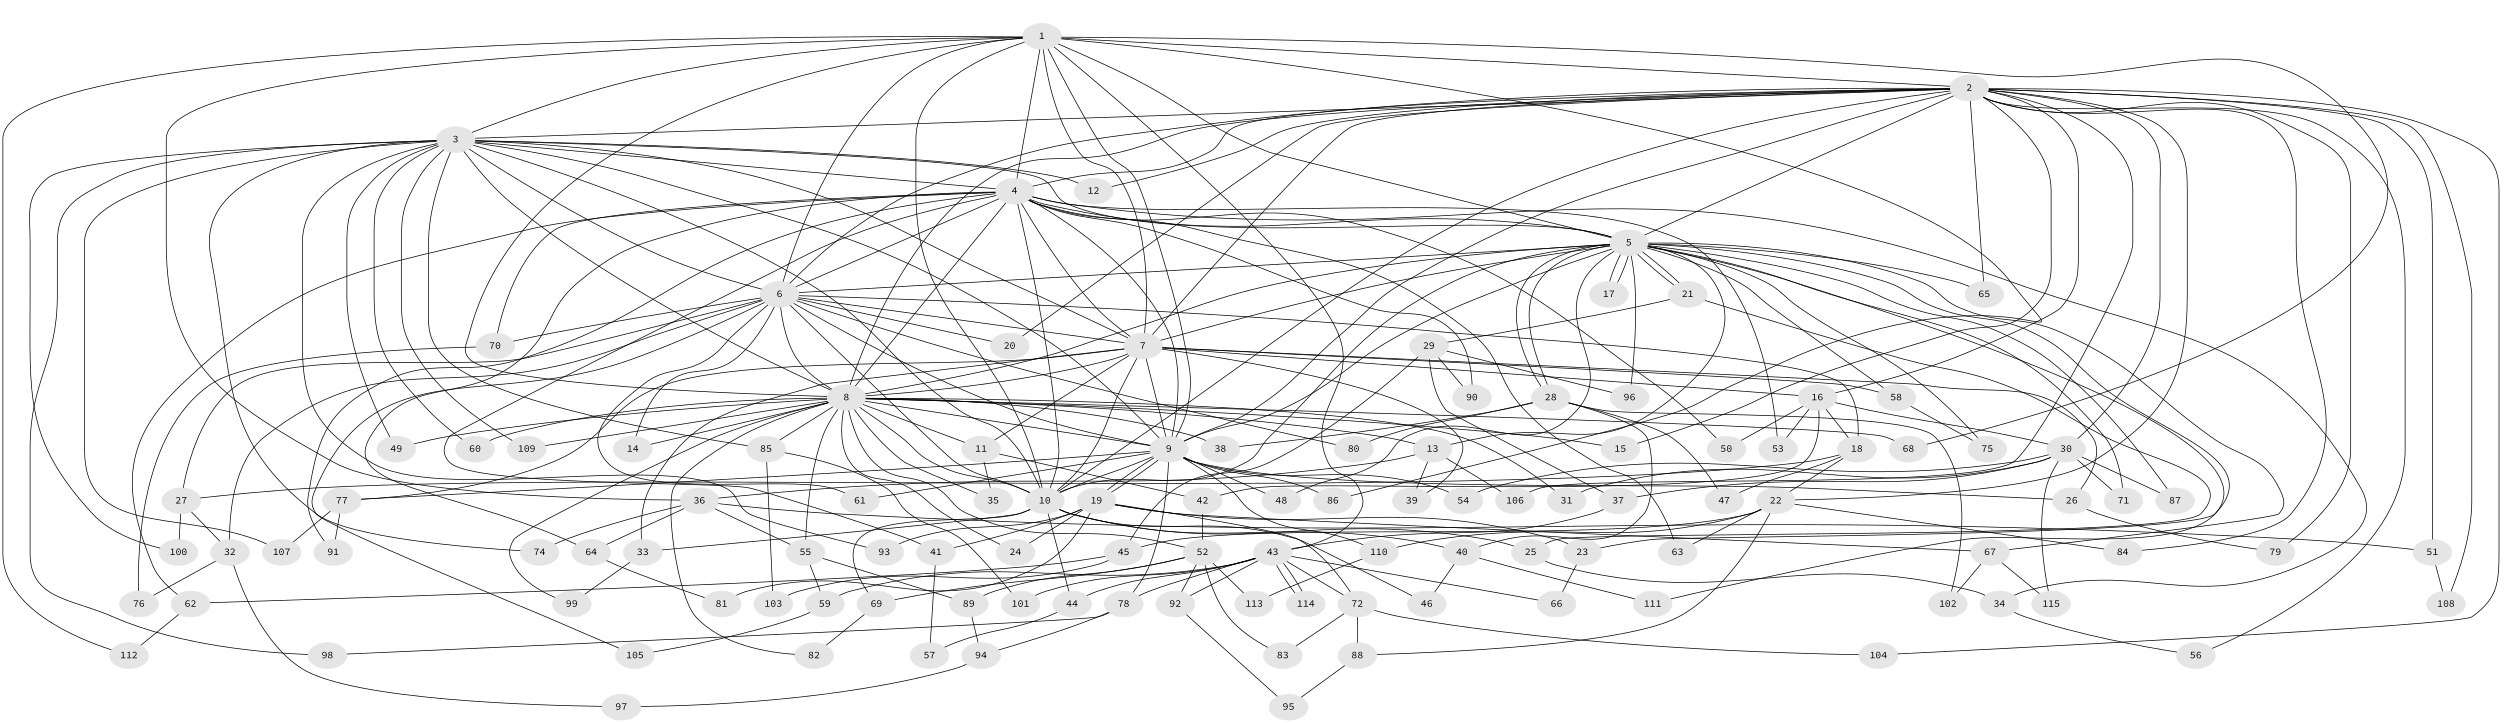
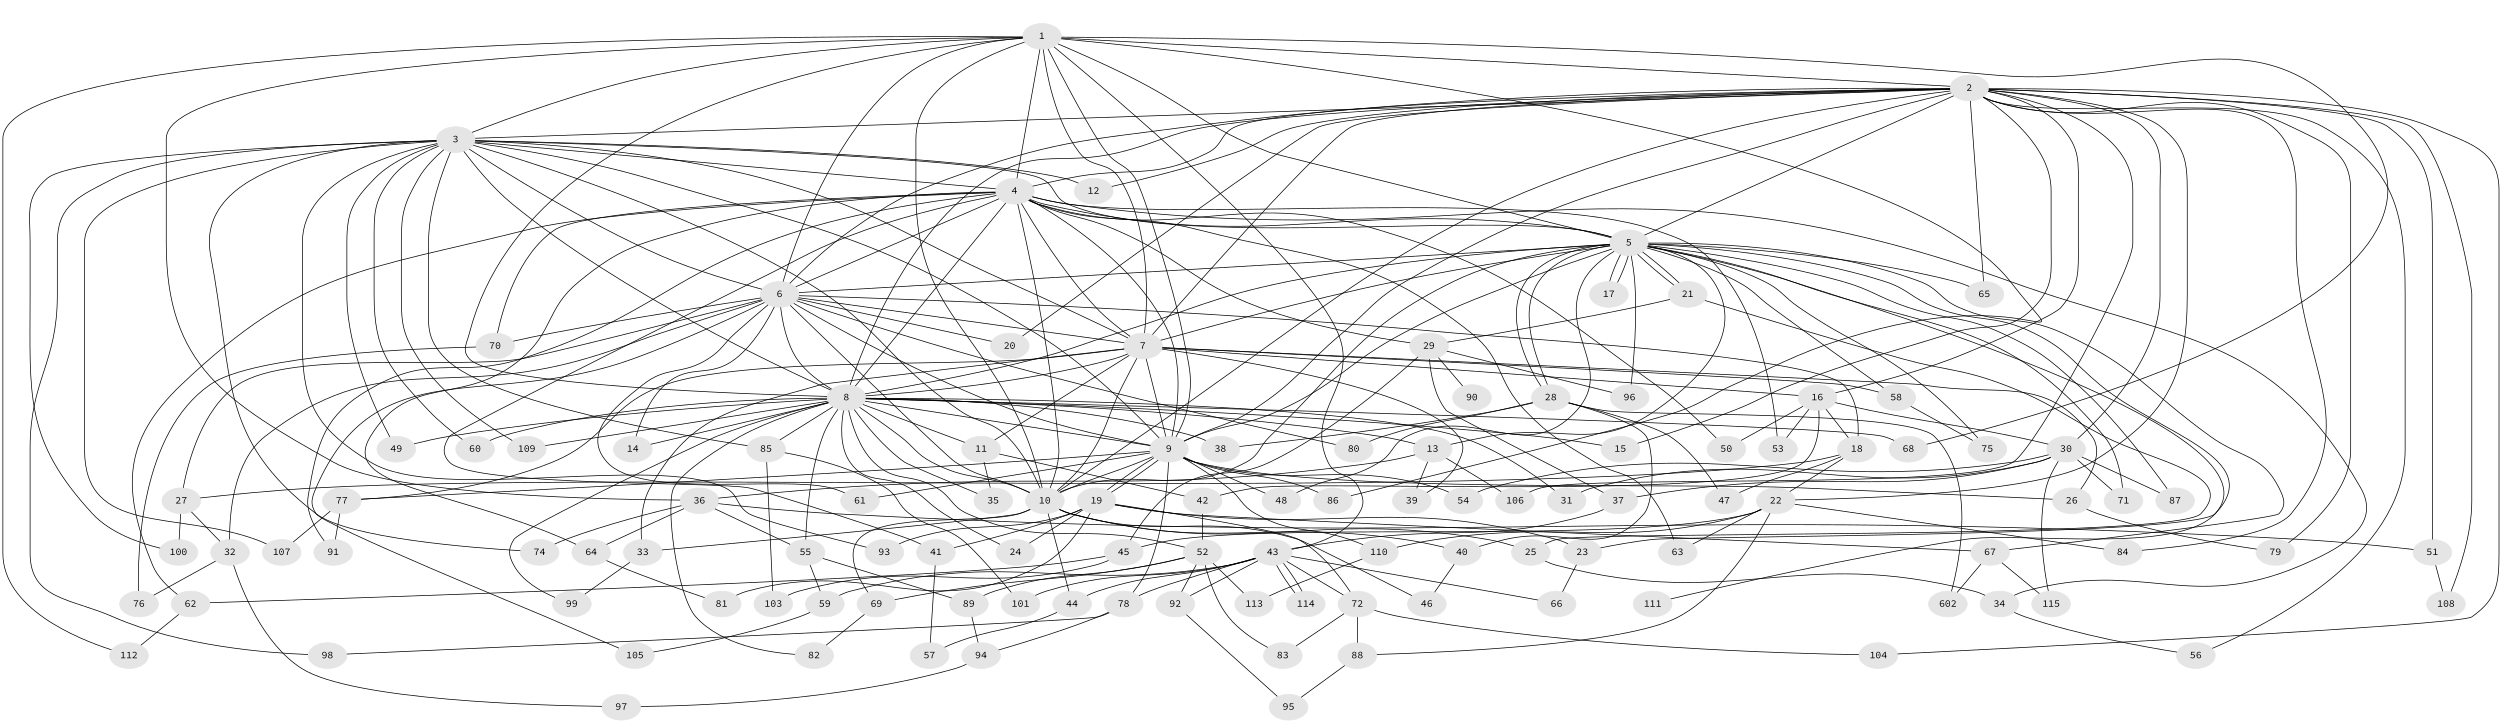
(1270, 272) -> (1214, 286)
(1557, 579) -> none
(1948, 604) -> (1948, 604)
